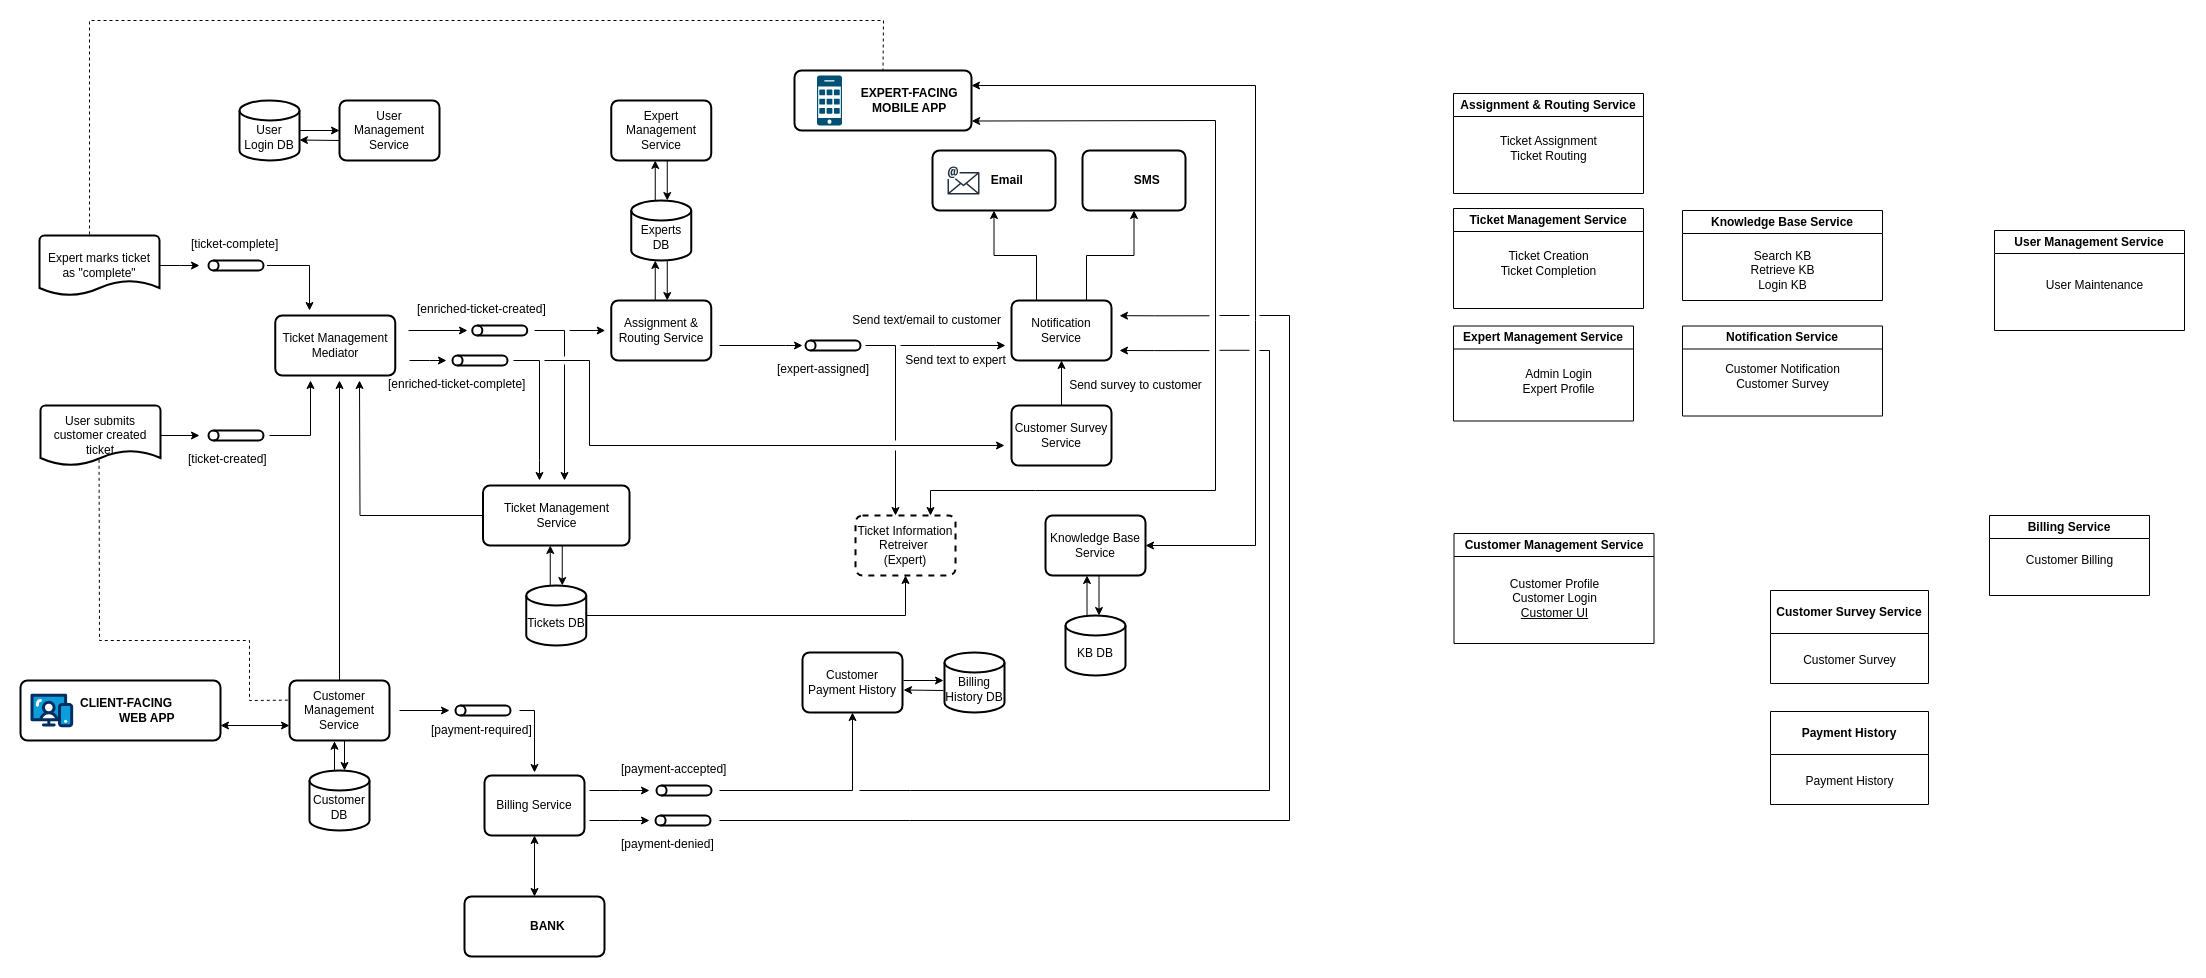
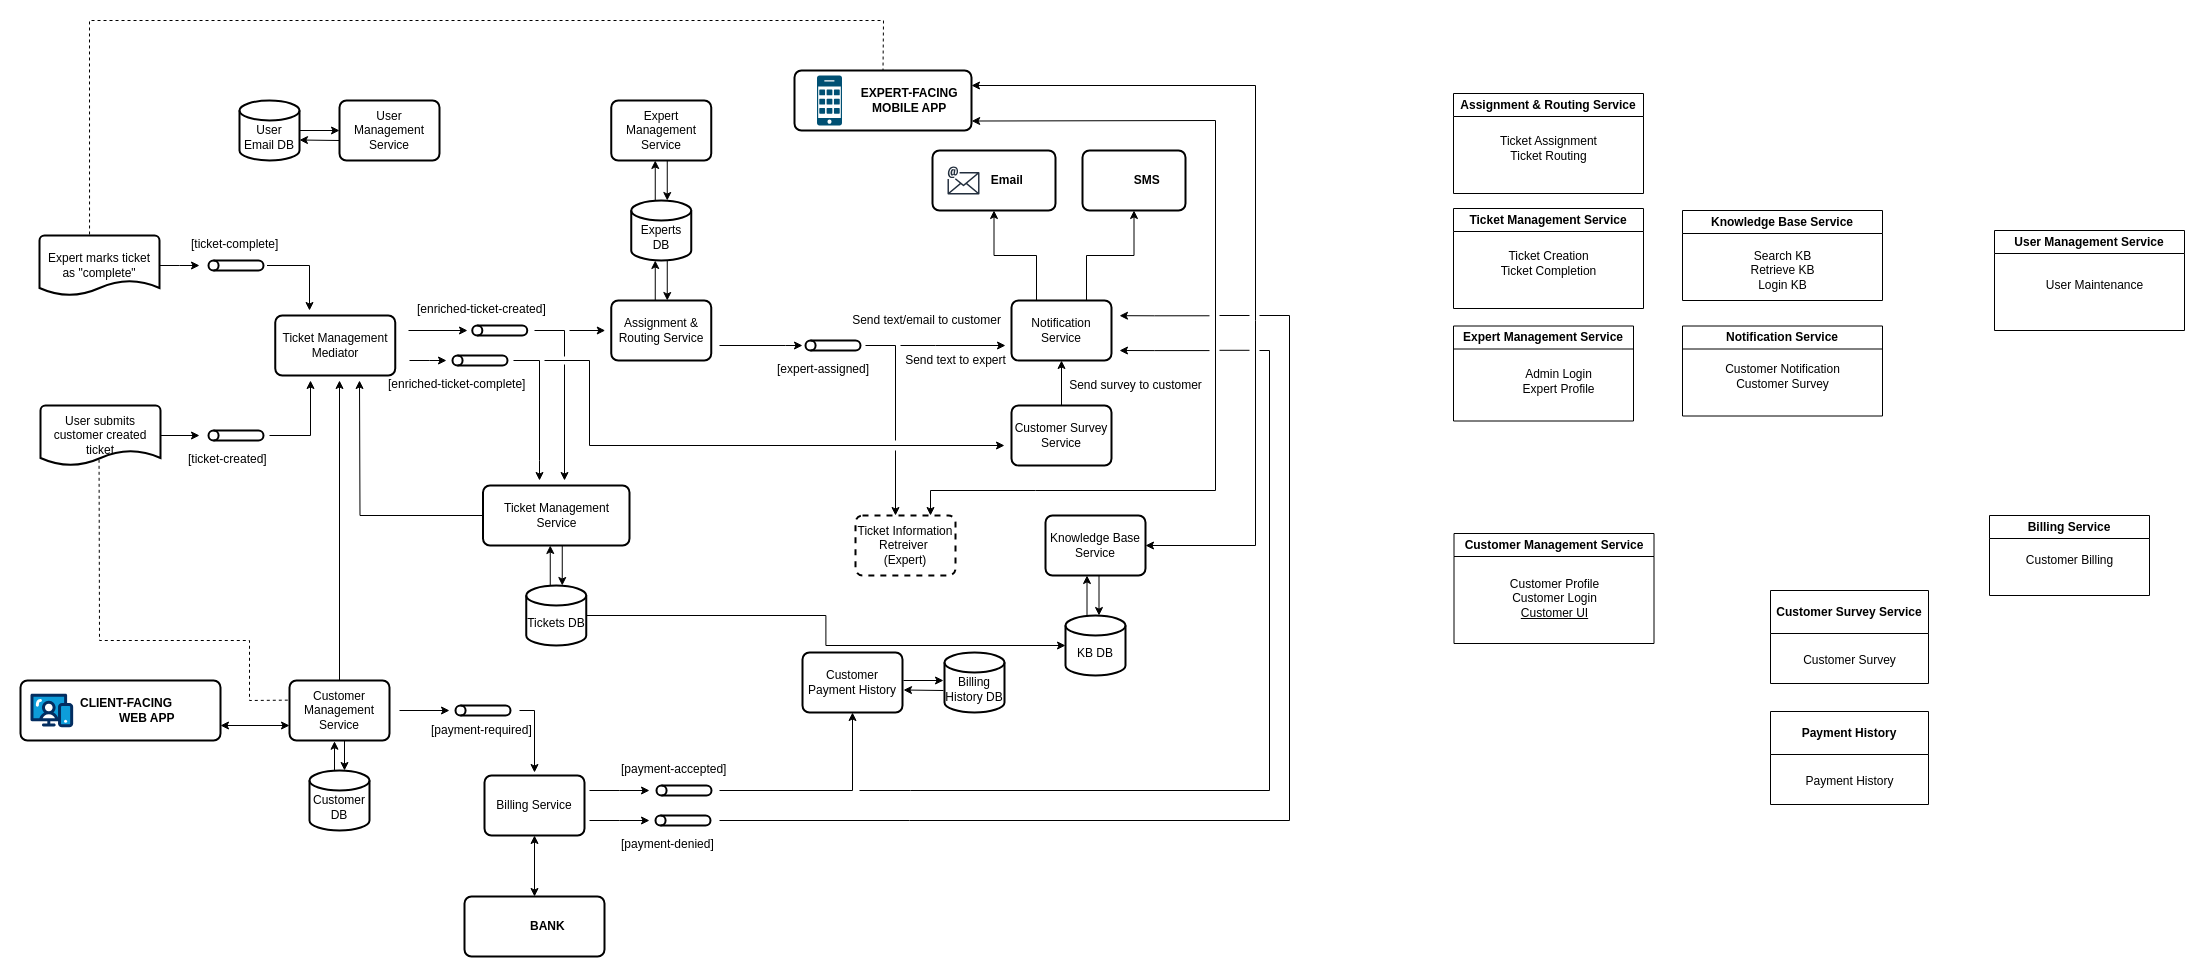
(270, 131) -> (270, 131)
(880, 616) -> (926, 646)
